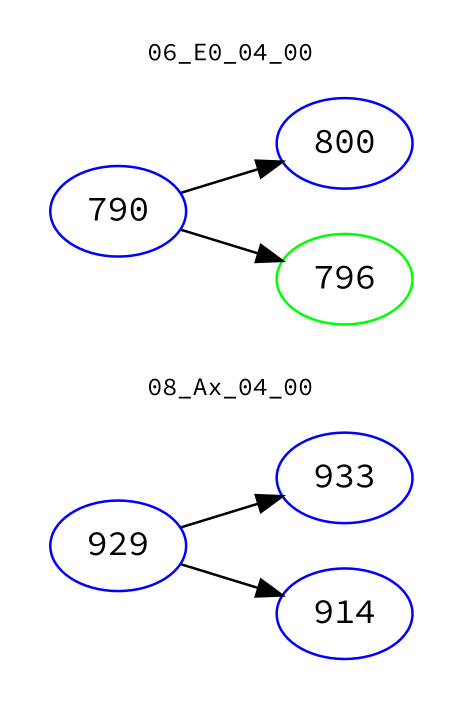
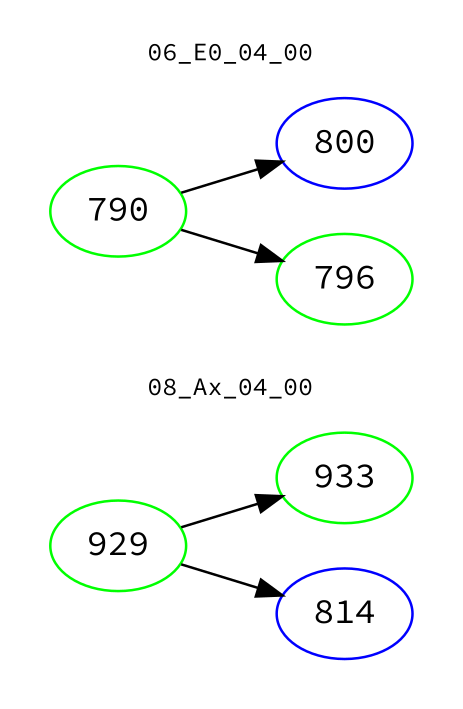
(118, 211) -> (118, 211)
(345, 478) -> (345, 478)
(118, 546) -> (118, 546)
(345, 614) -> (345, 614)
